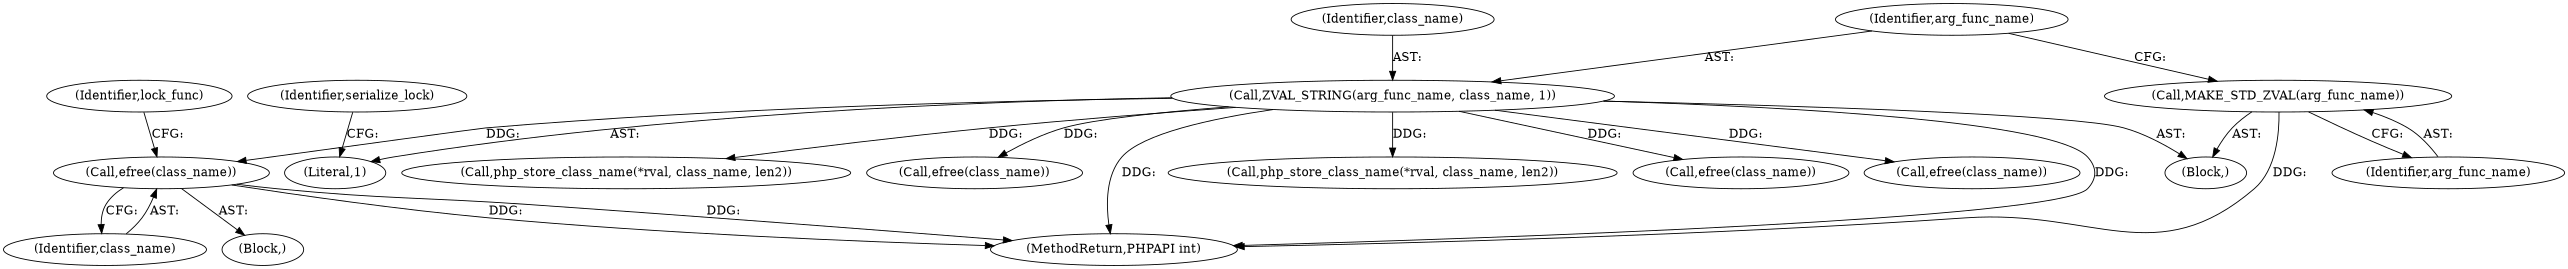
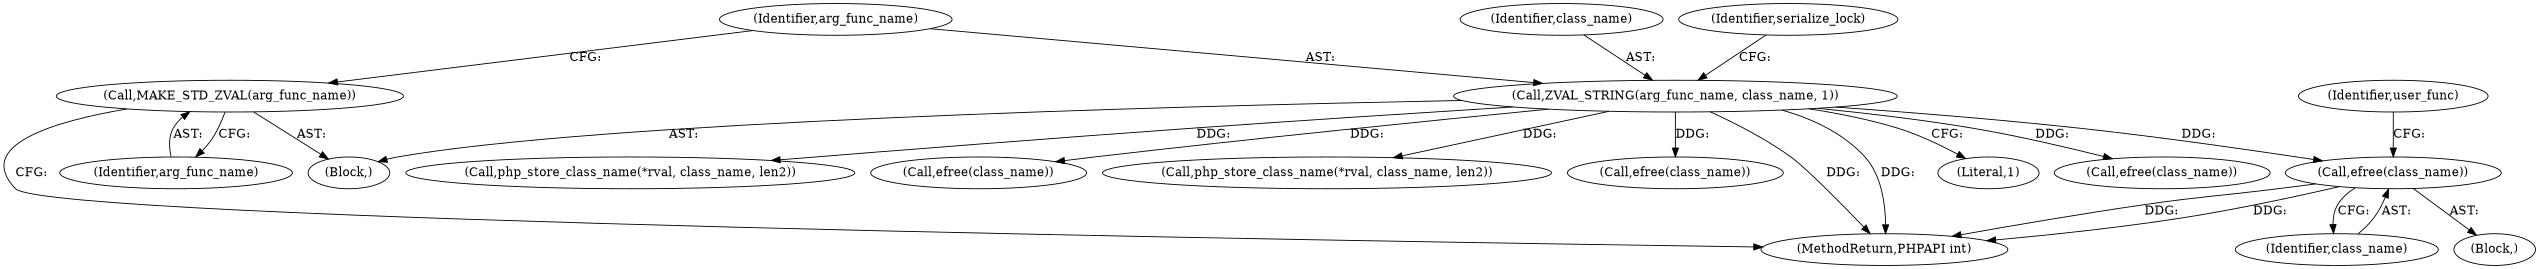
(139, 96) -> (2393, 96)
(347, 130) -> (1736, 55)
(627, 134) -> (1949, 134)
(2292, 173) -> (34, 173)
